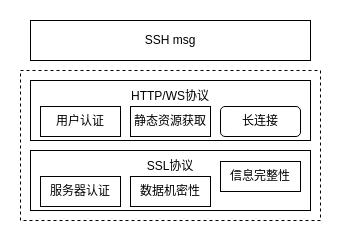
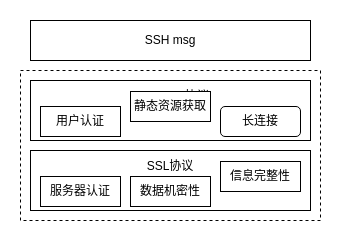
(171, 122) -> (171, 107)
